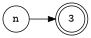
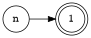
(72, 19) -> (72, 19)
